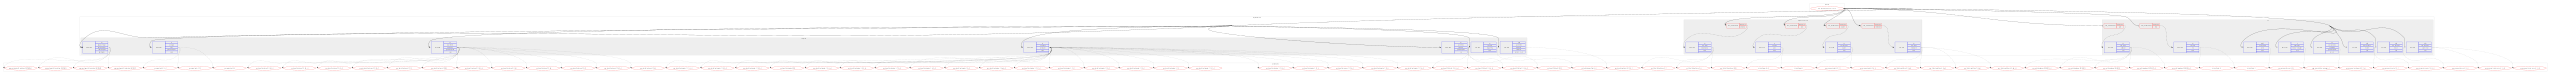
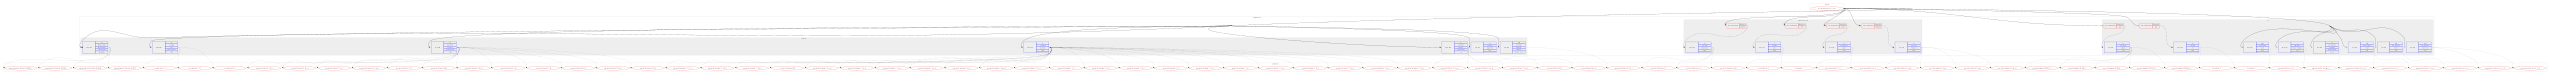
none -> (1240, 68)
